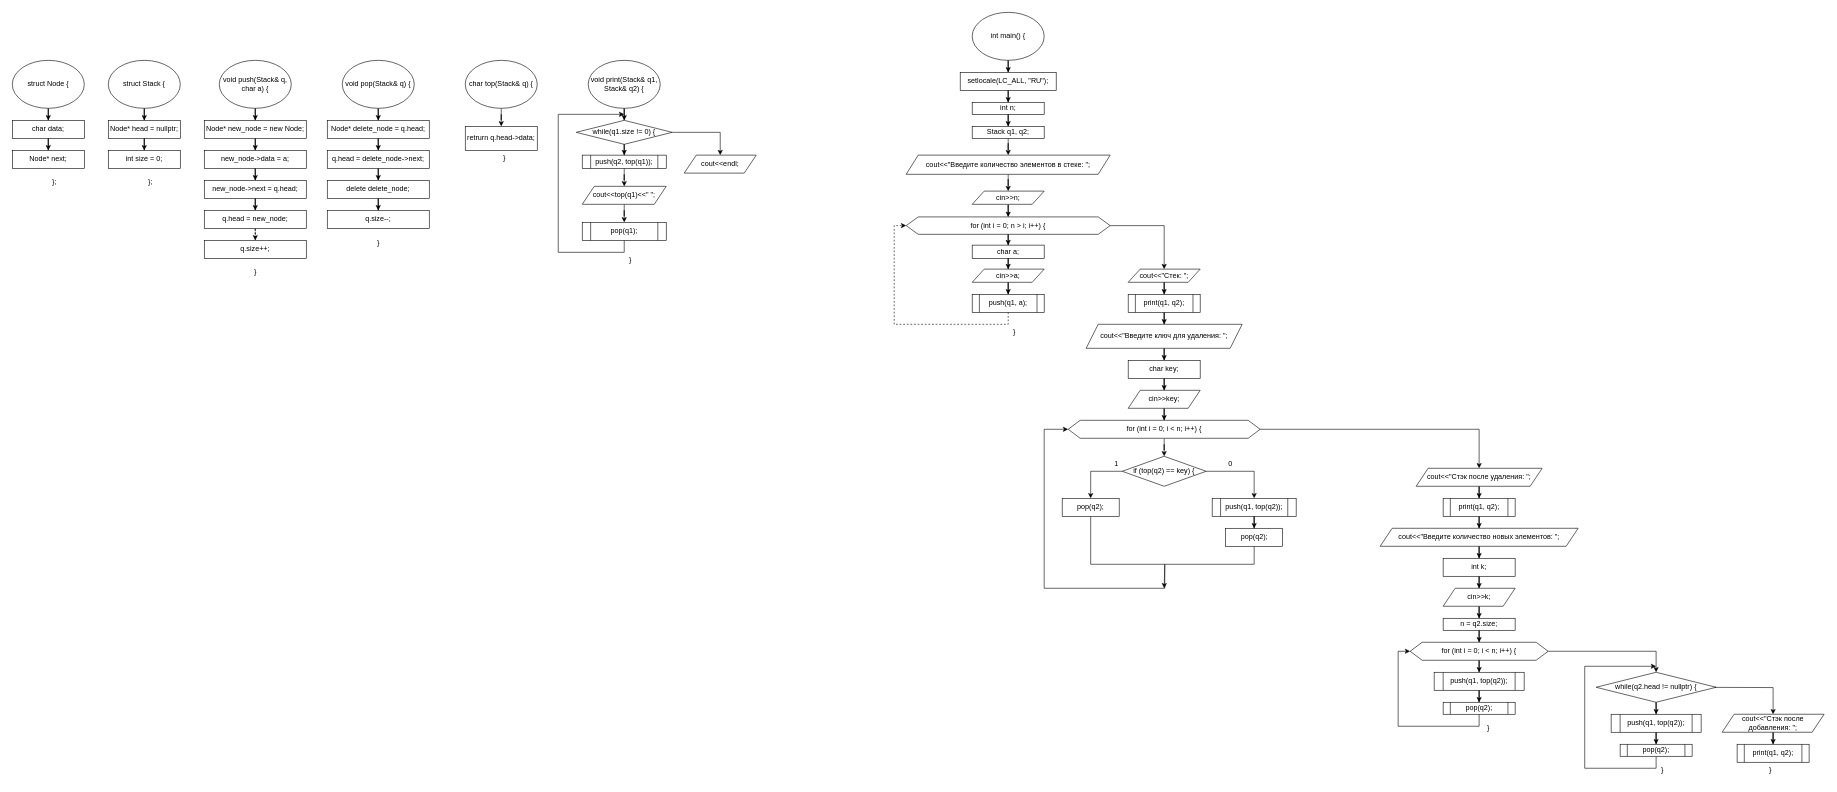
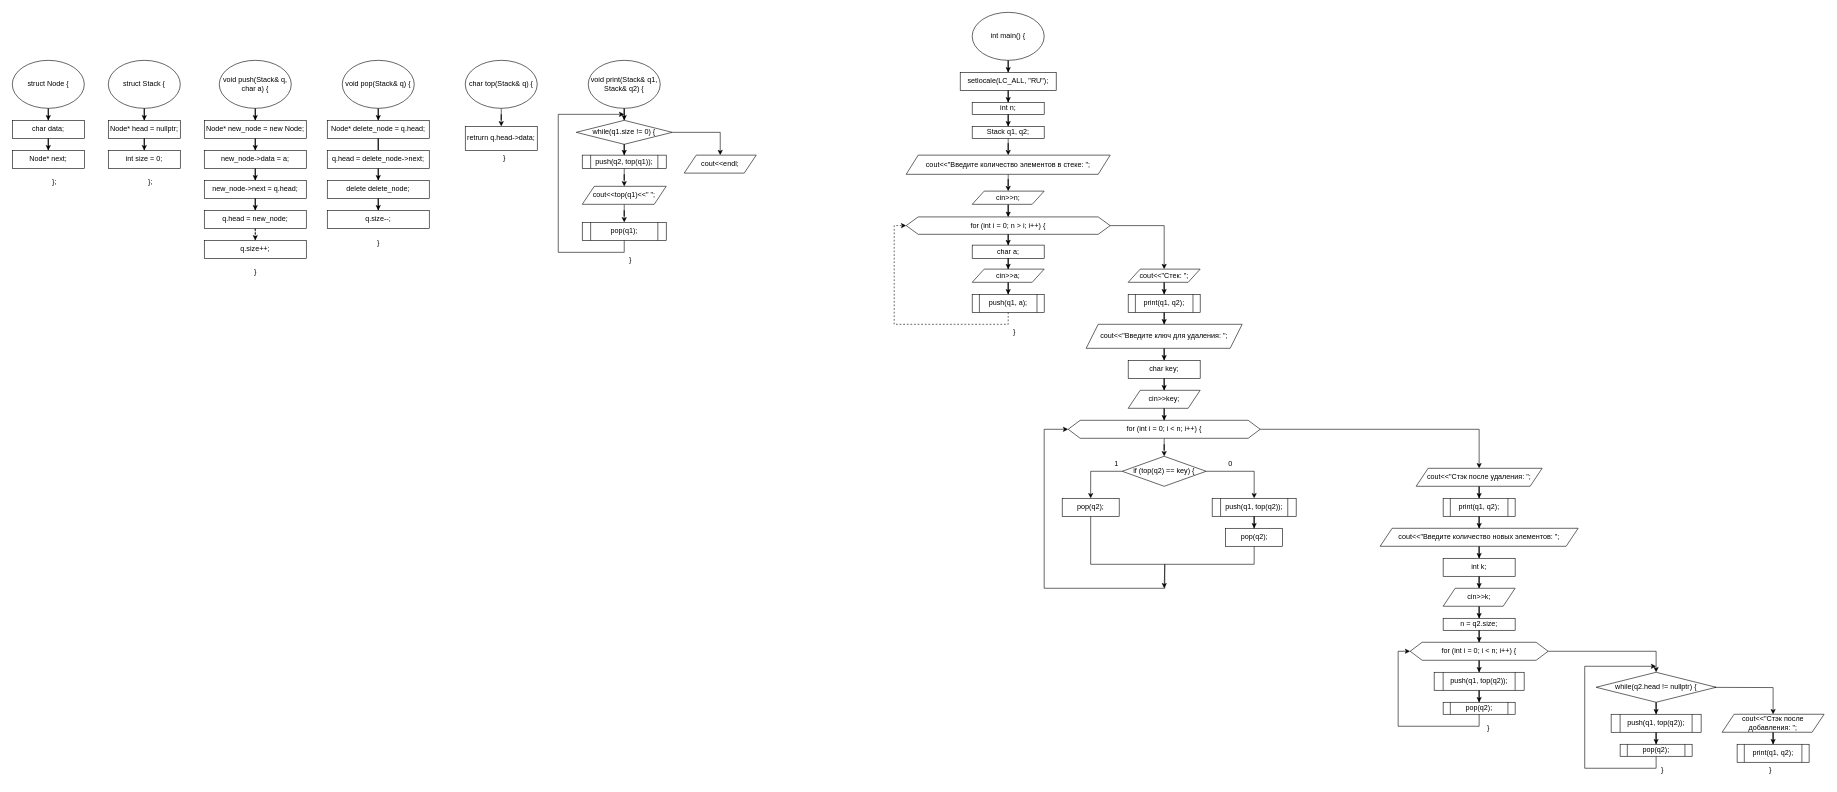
(378, 144) -> (378, 146)
